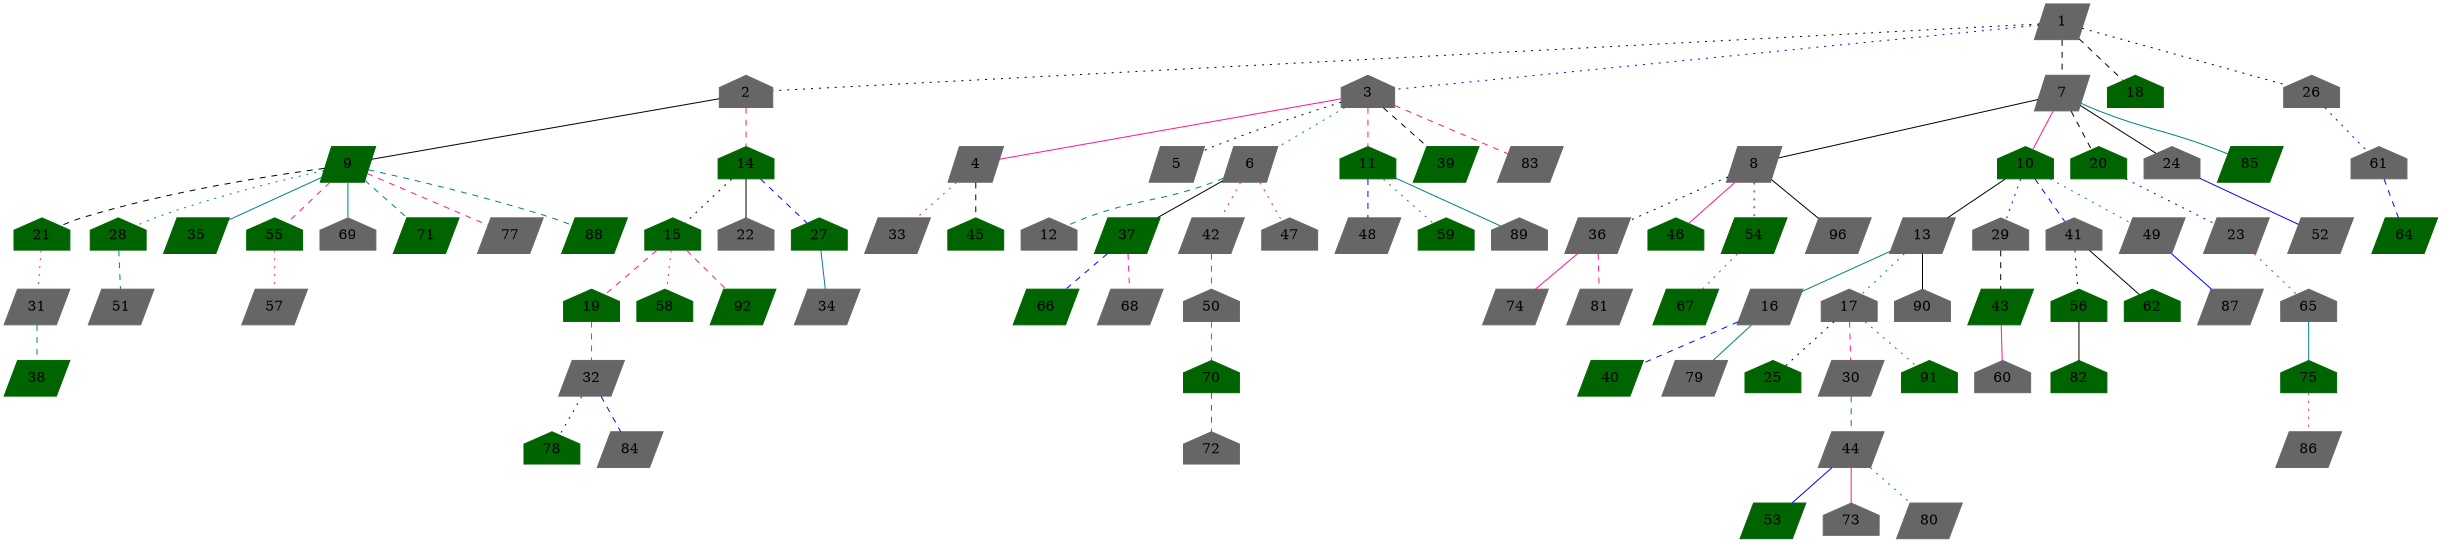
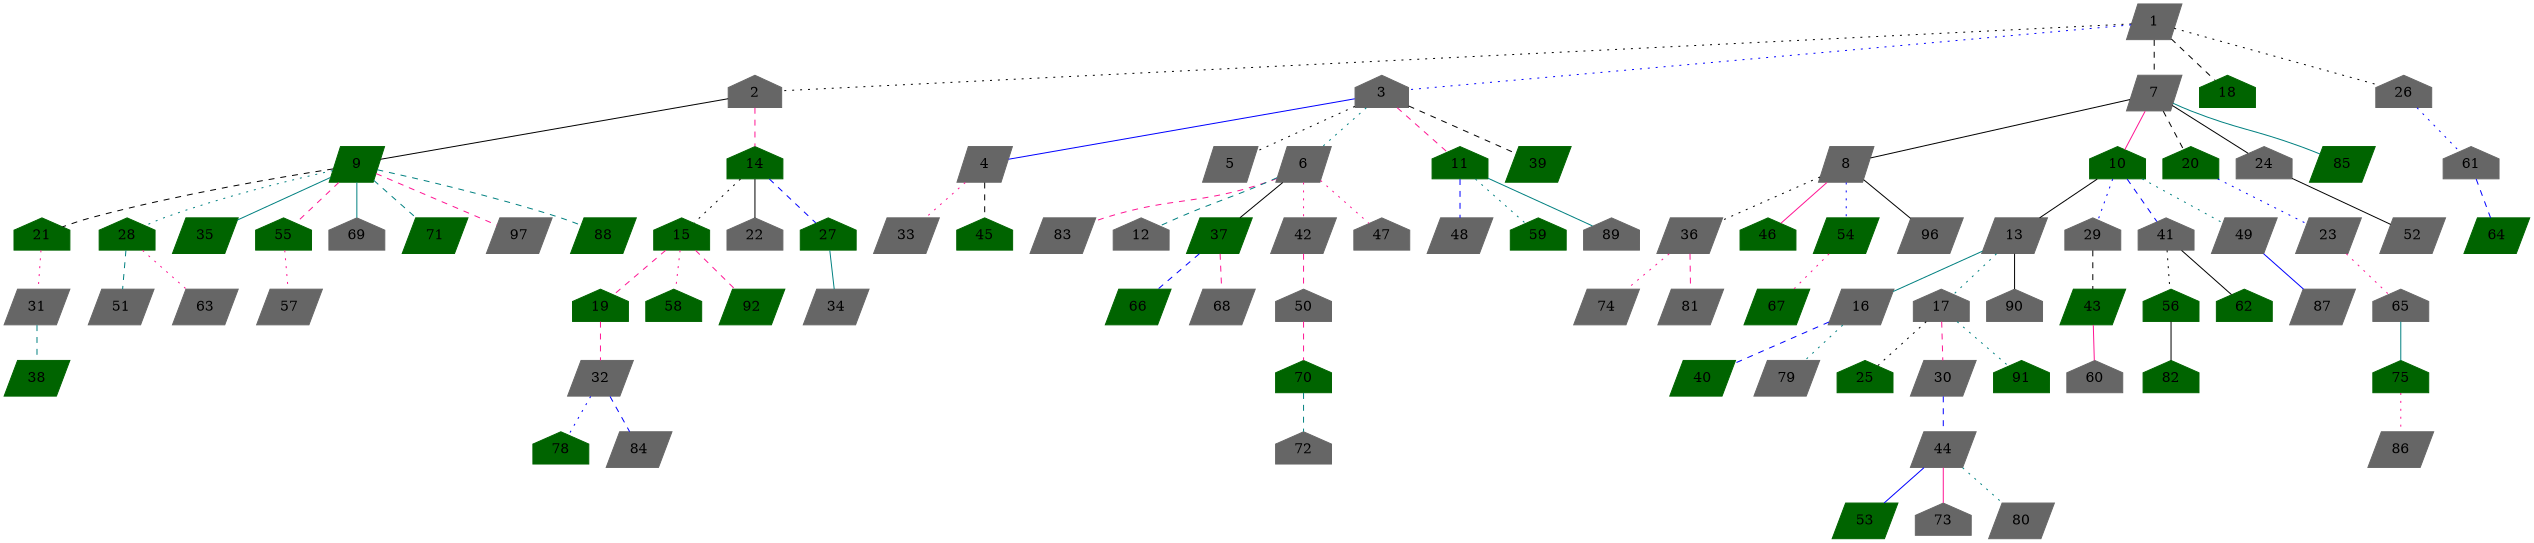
(1170, 129) -> (1182, 129)
(1451, 130) -> (1186, 201)
(2249, 201) -> (2341, 201)
(510, 236) -> (519, 236)
(1556, 271) -> (1648, 271)
none -> (205, 307)
(1732, 343) -> (1824, 343)
(1851, 414) -> (1943, 414)
